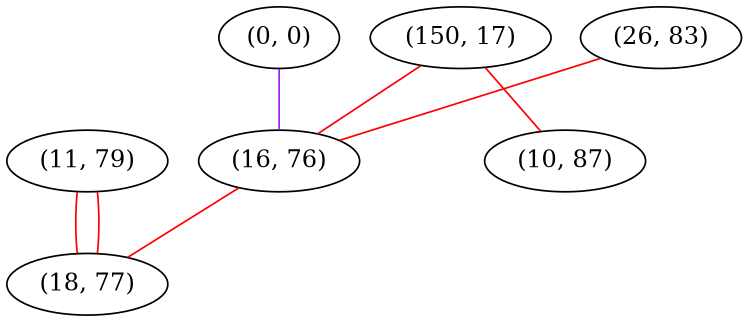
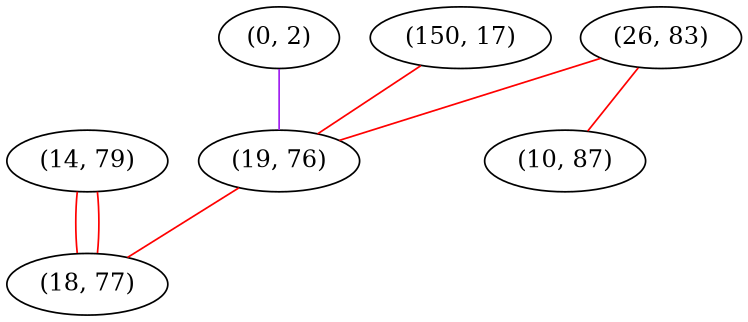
(279, 38) -> (279, 38)
(513, 99) -> (613, 99)
(87, 161) -> (87, 161)
(279, 161) -> (279, 161)
